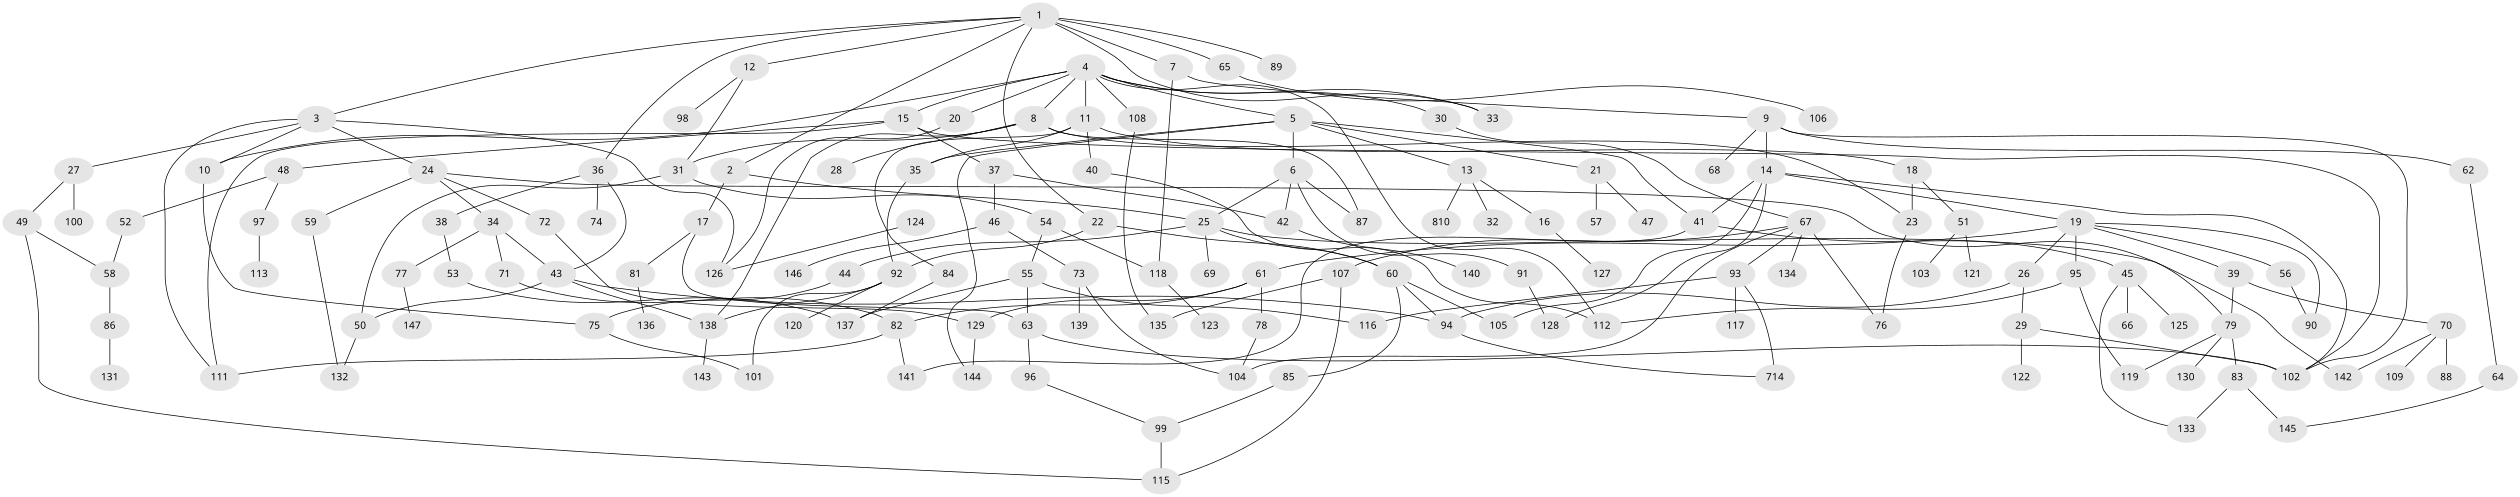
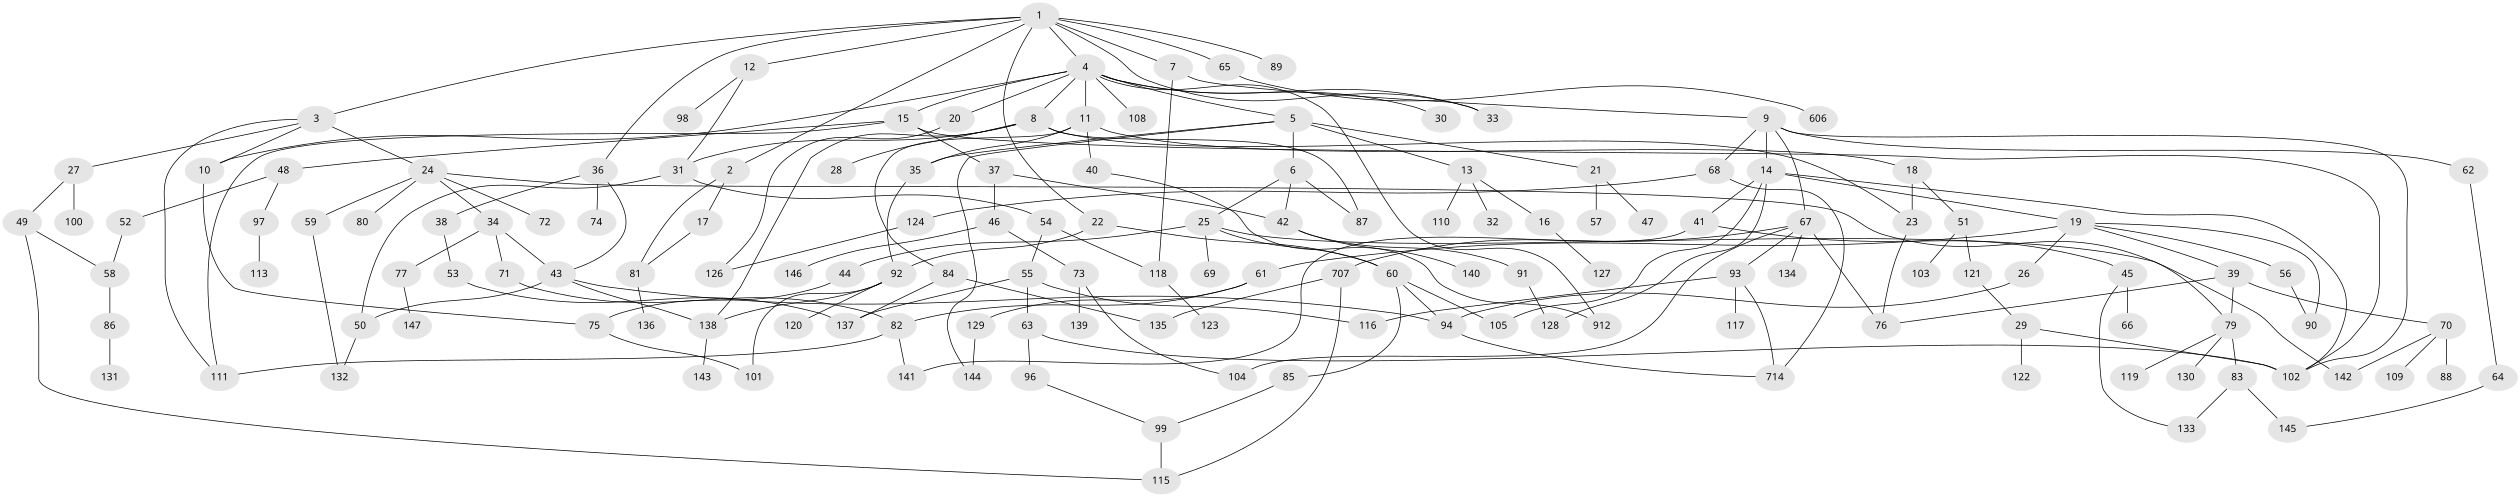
none -> (1063, 42)
(1818, 119) -> (1818, 119)
(1470, 138) -> none
(592, 148) -> none
(1653, 159) -> (1796, 168)
none -> (1314, 192)
(989, 198) -> (672, 215)
(1124, 221) -> (1023, 293)
none -> (363, 223)
(1441, 223) -> (1441, 223)
none -> (1842, 233)
(1437, 254) -> (1403, 248)
(1341, 274) -> (1341, 274)
(2076, 274) -> none
(2023, 300) -> (1997, 300)
none -> (2058, 301)
(745, 306) -> none
(822, 306) -> none
(1262, 326) -> none
(1602, 326) -> (1602, 326)
(2179, 326) -> none
